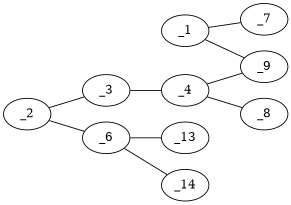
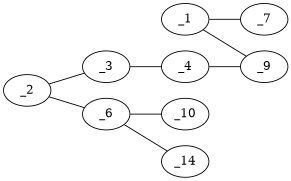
(264, 114) -> none
(185, 138) -> (185, 114)
